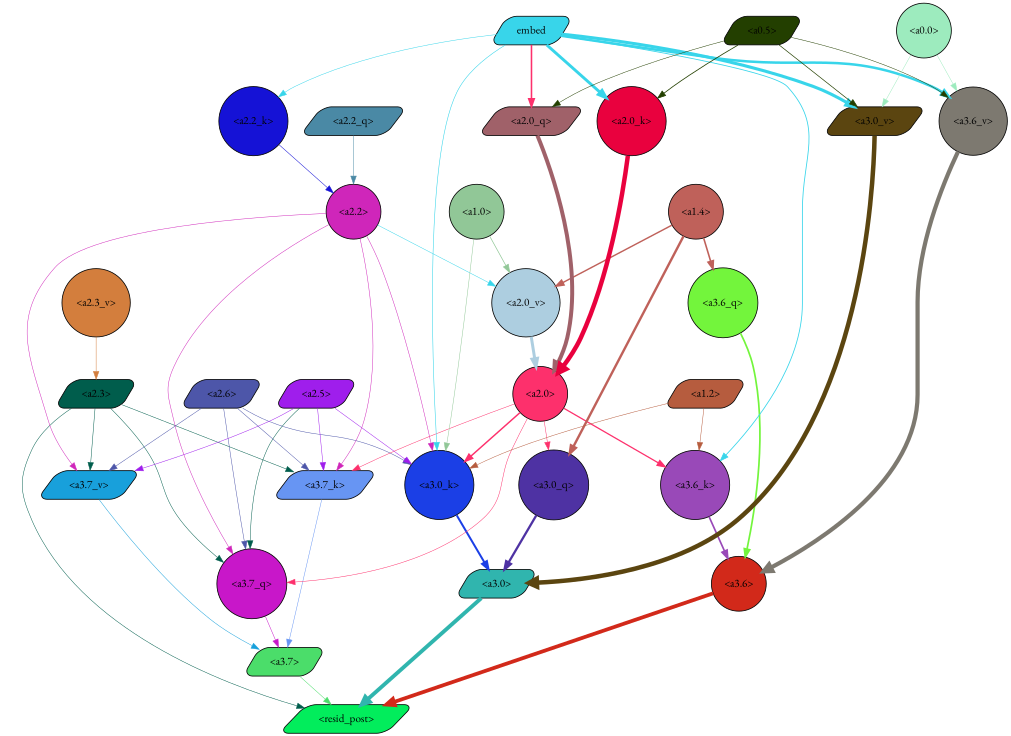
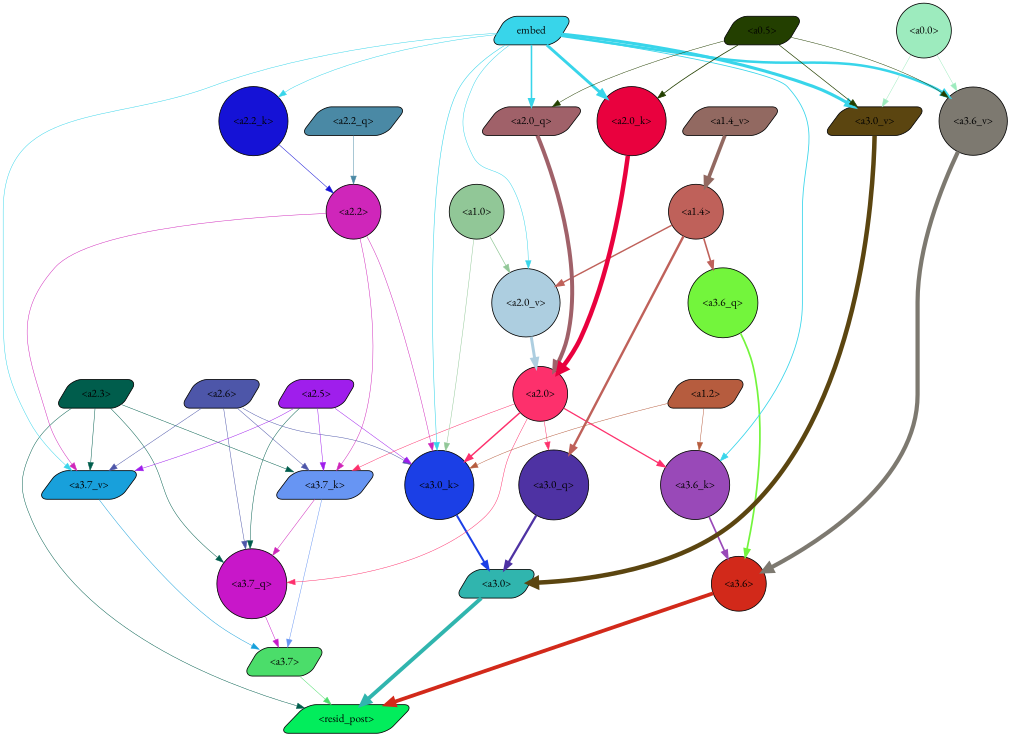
(531, 72) -> (531, 72)
none -> (92, 116)
none -> (730, 121)
(428, 251) -> (473, 155)
(96, 303) -> none
(179, 358) -> (296, 524)
